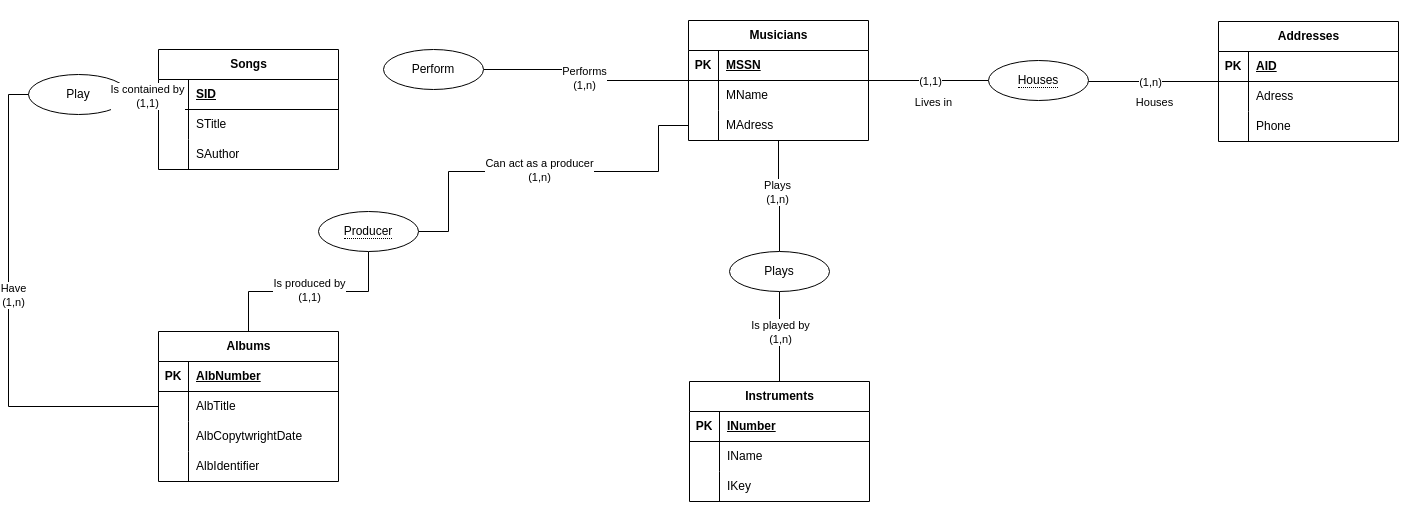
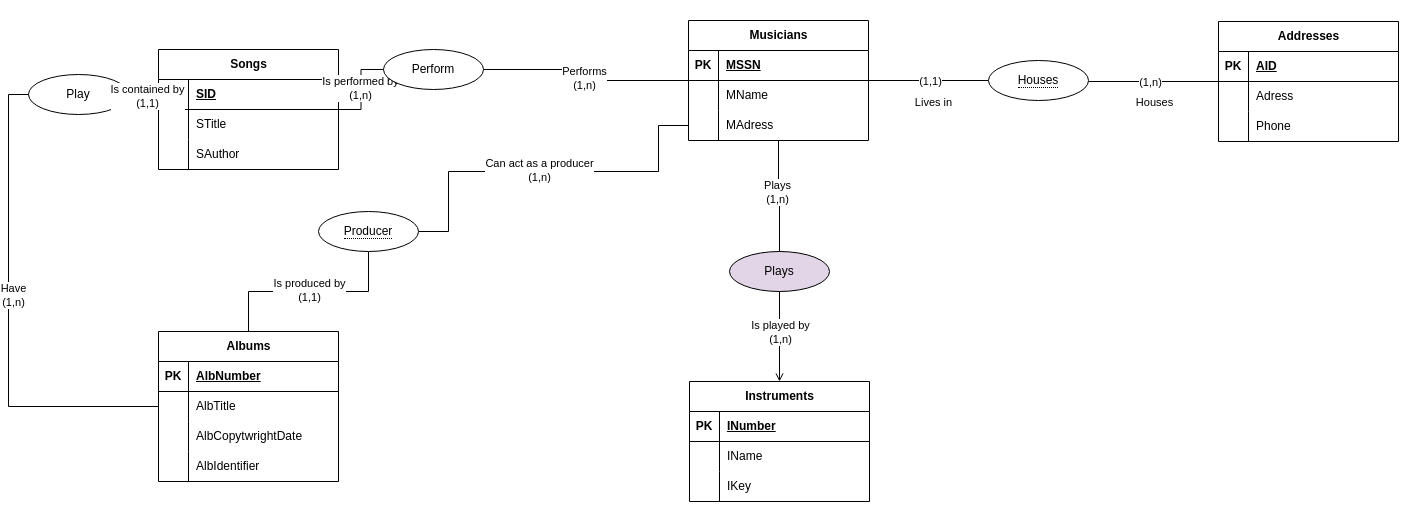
none -> (361, 87)
(780, 272) -> (780, 272)
(780, 376) -> (780, 375)
